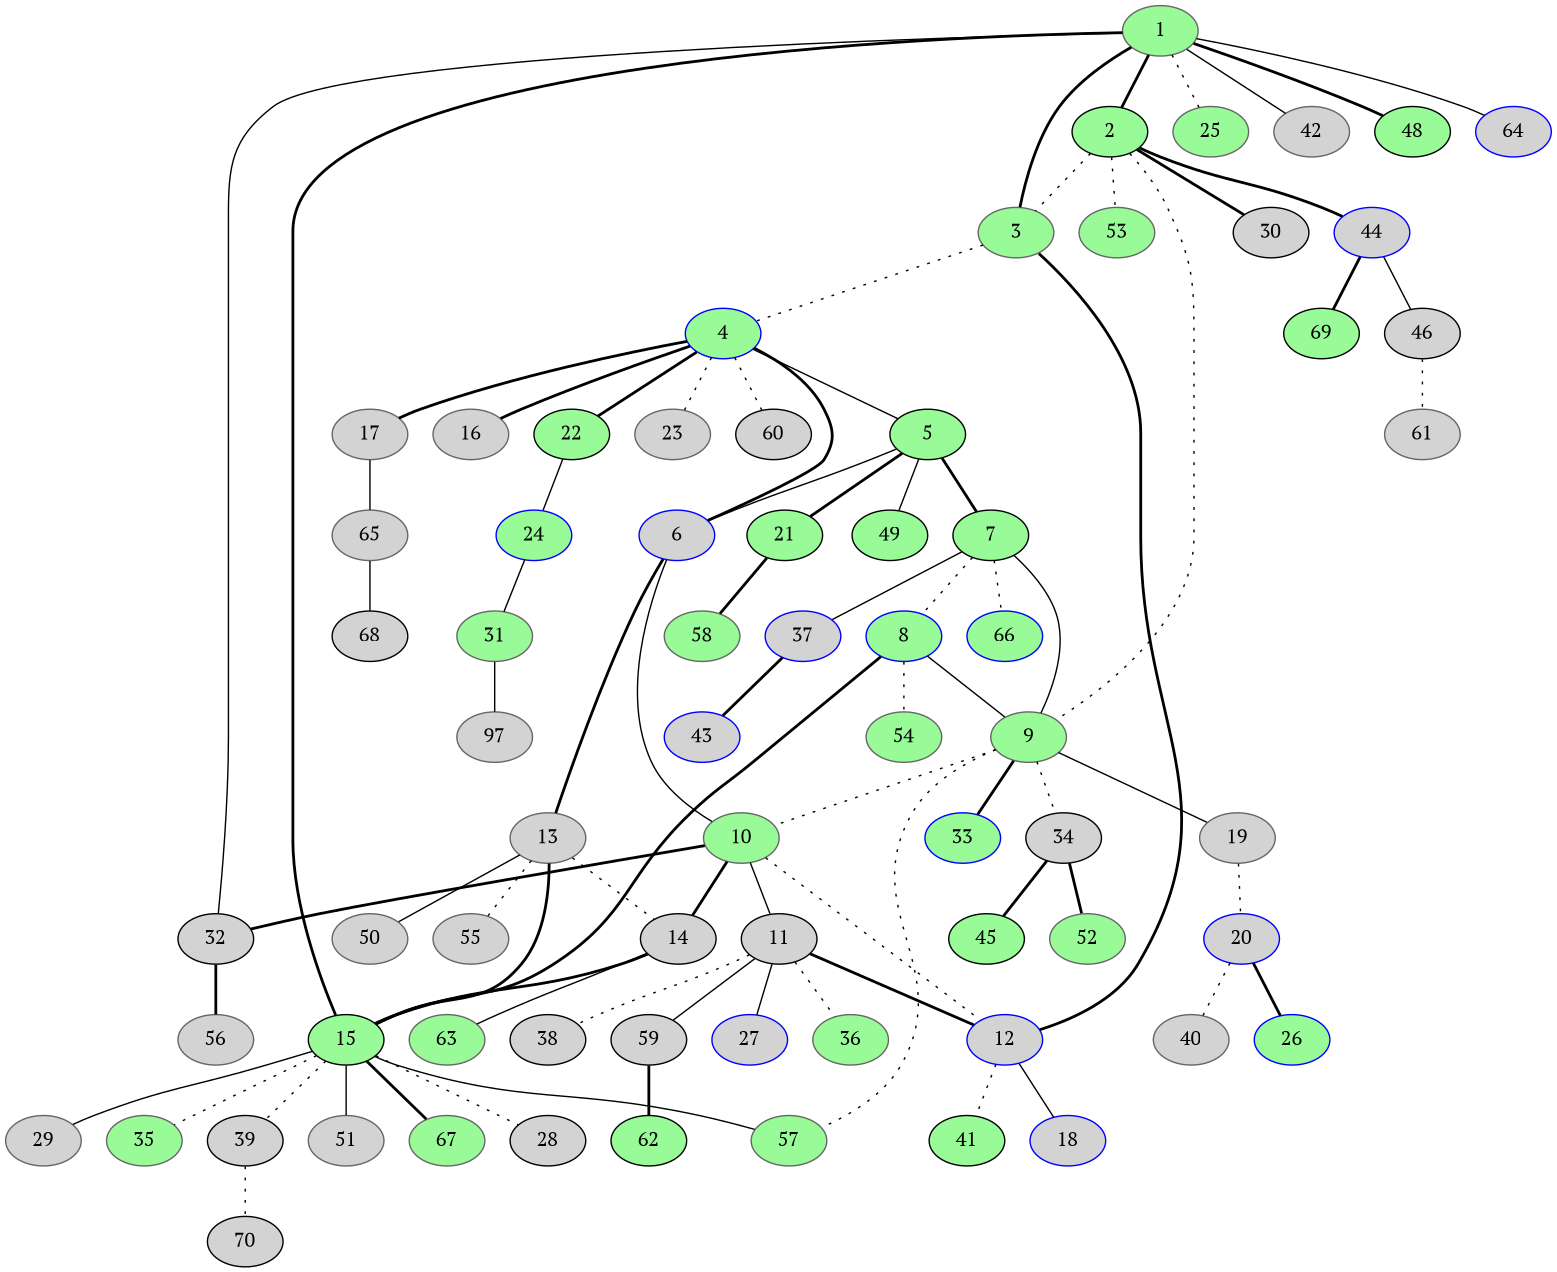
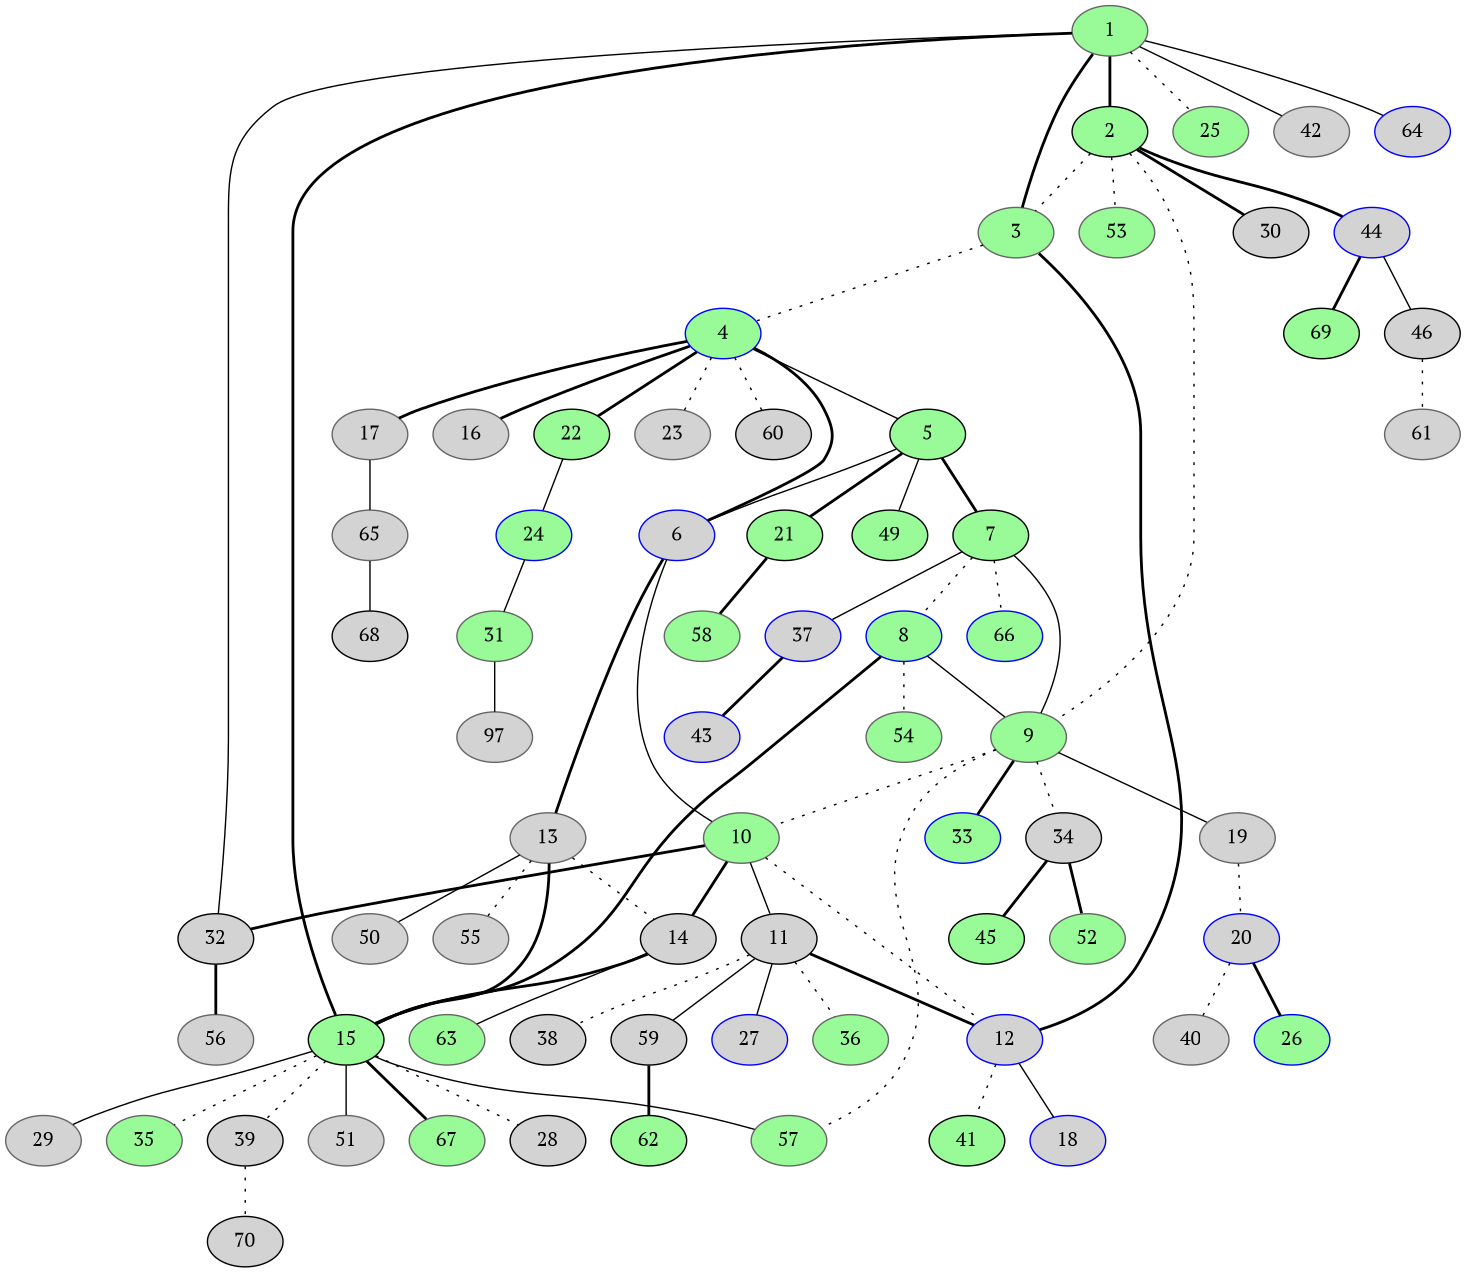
(1413, 132) -> none
